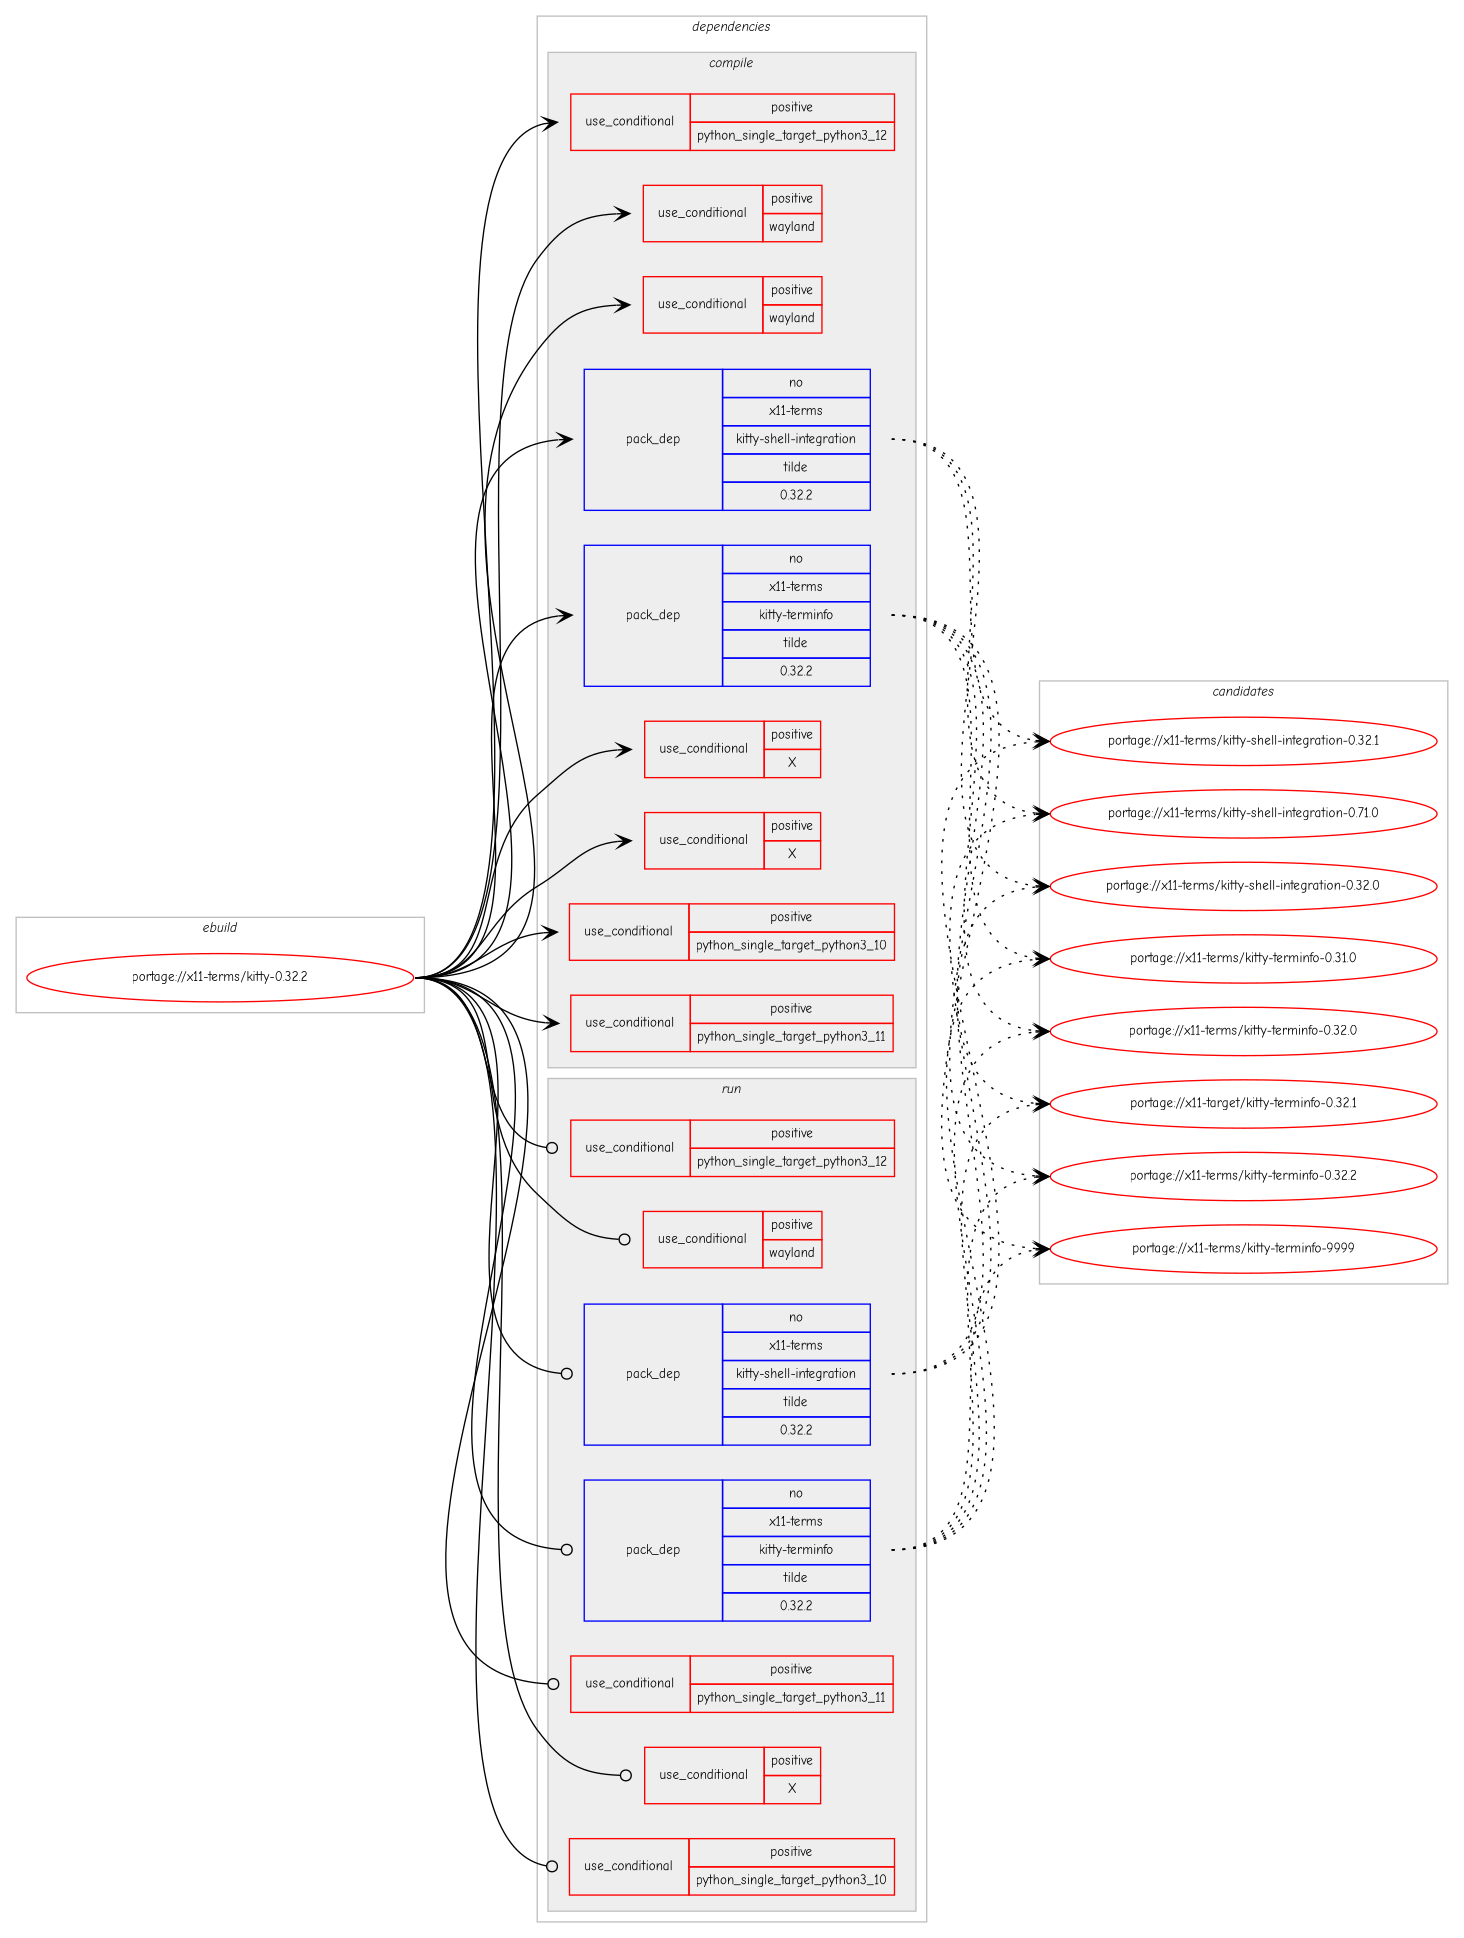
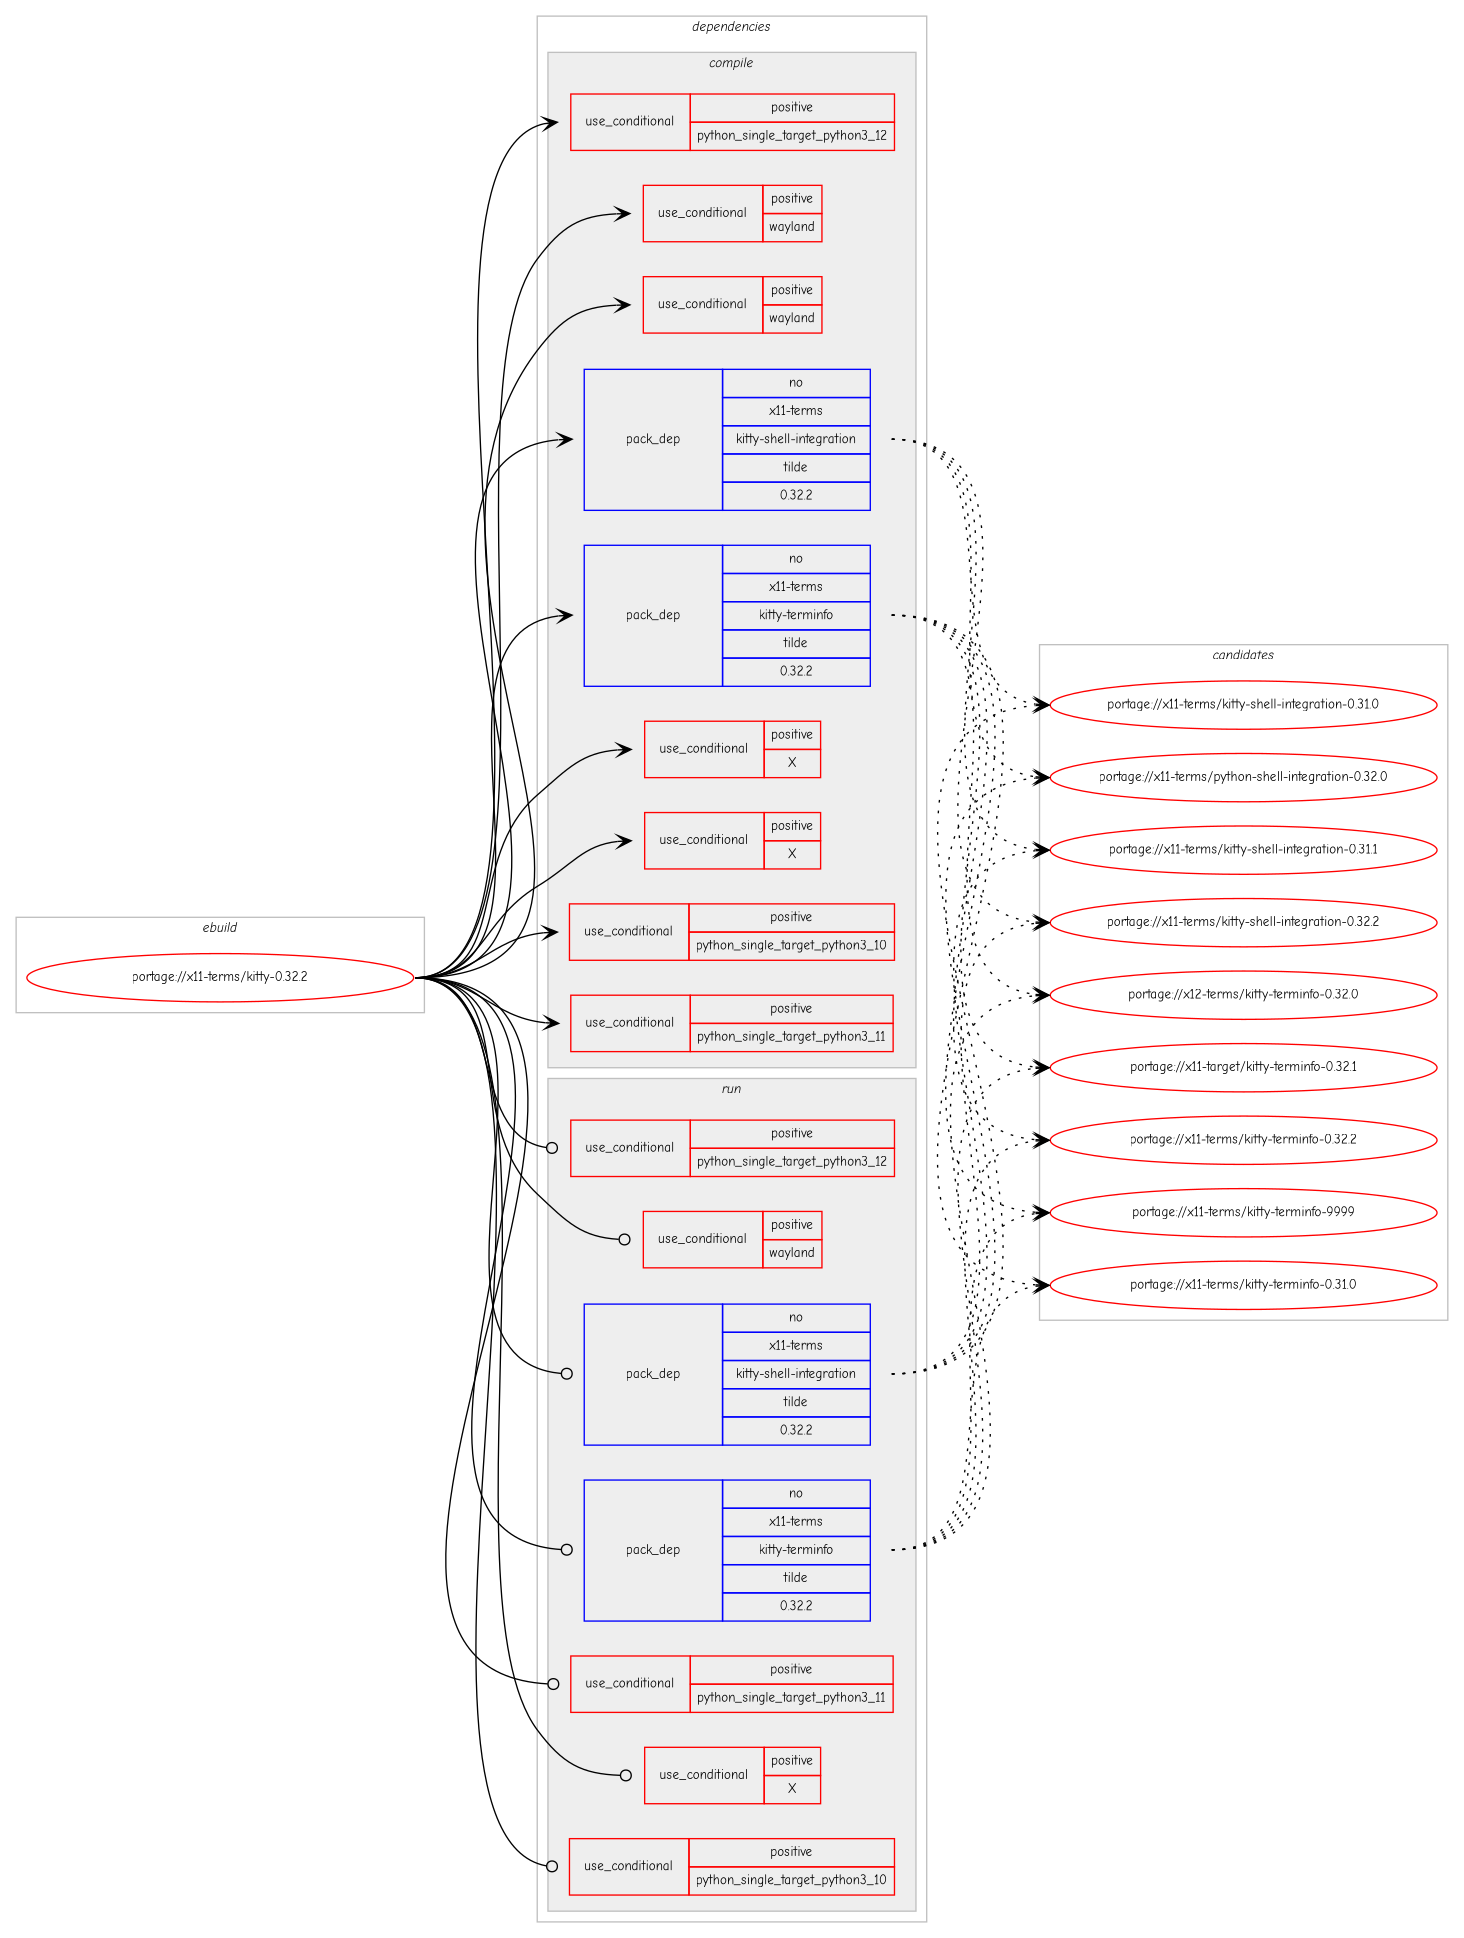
(1244, 741) -> (1244, 850)
(1244, 814) -> (1244, 705)
(1244, 886) -> (1244, 778)
none -> (1244, 923)
(1244, 1031) -> (1244, 995)
